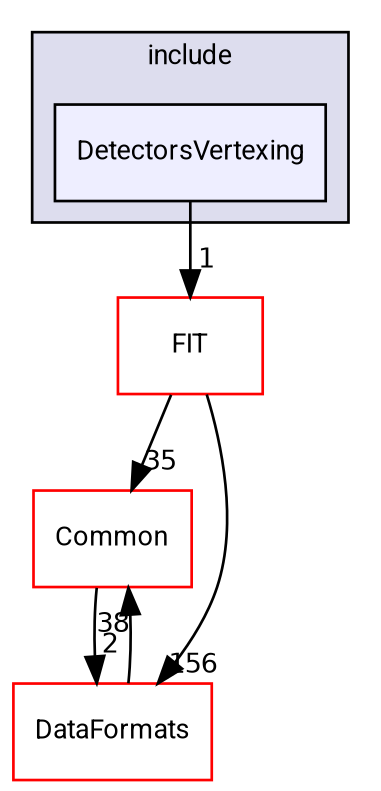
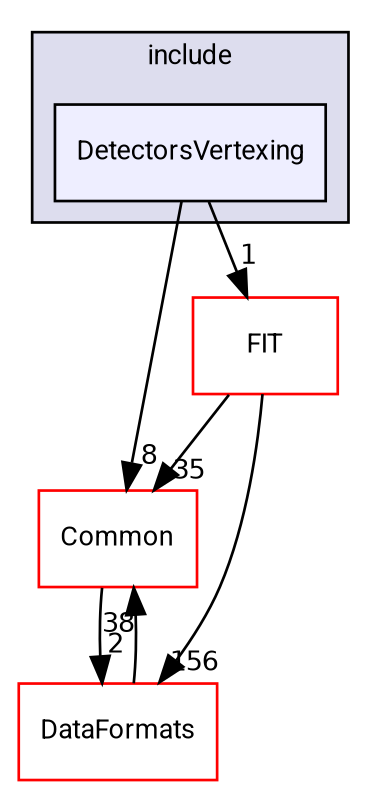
none -> (157, 332)
